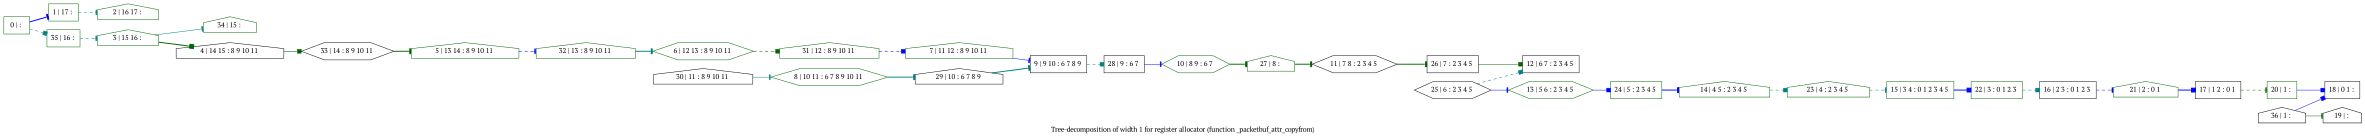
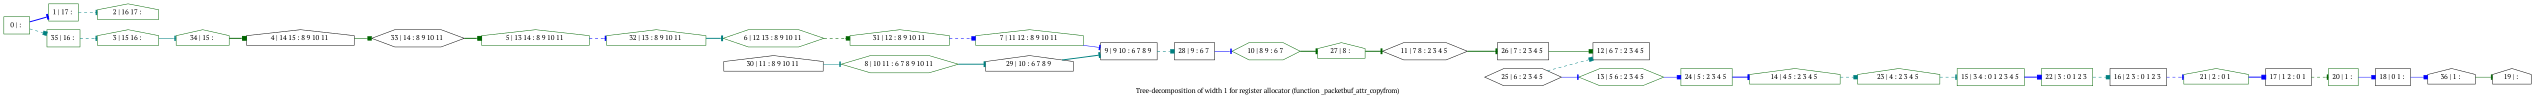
(174, 44) -> (235, 38)
(401, 51) -> (470, 38)
(2308, 105) -> (2417, 77)
